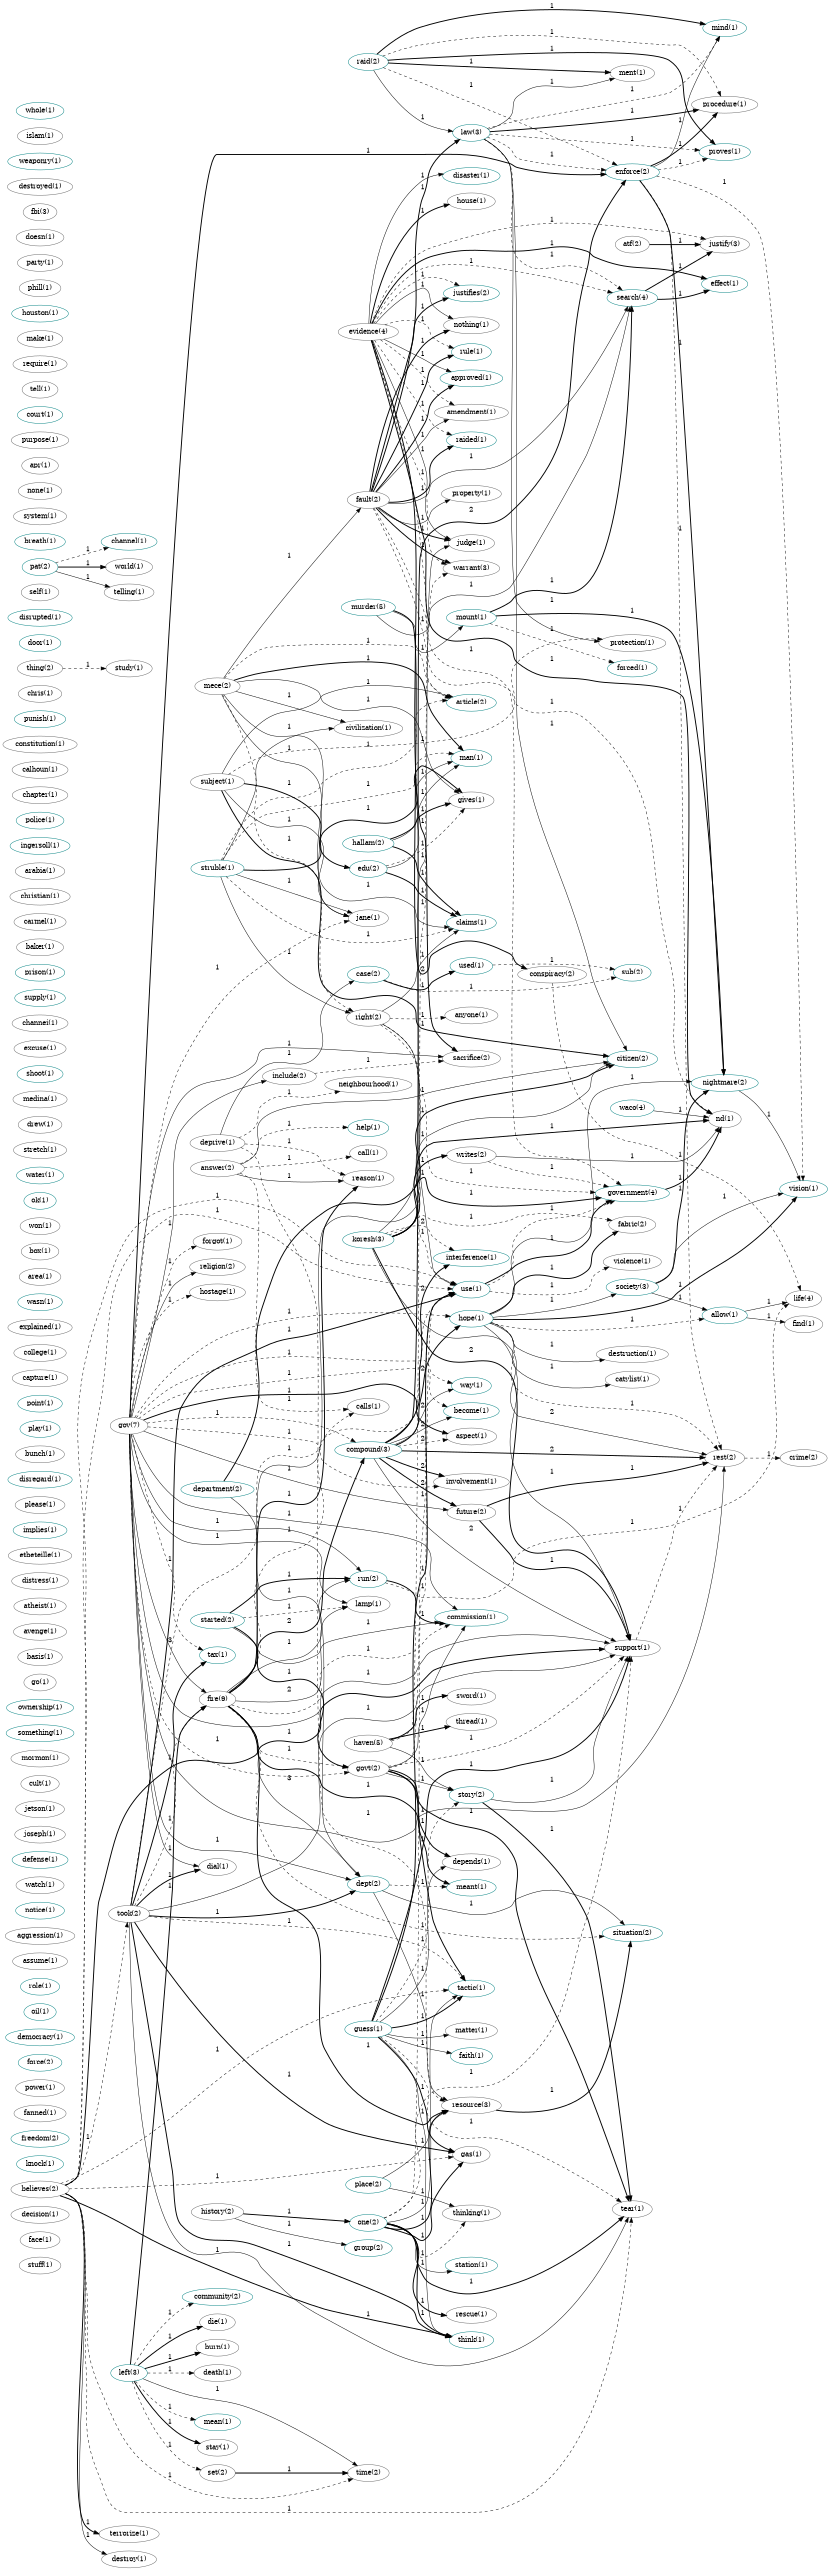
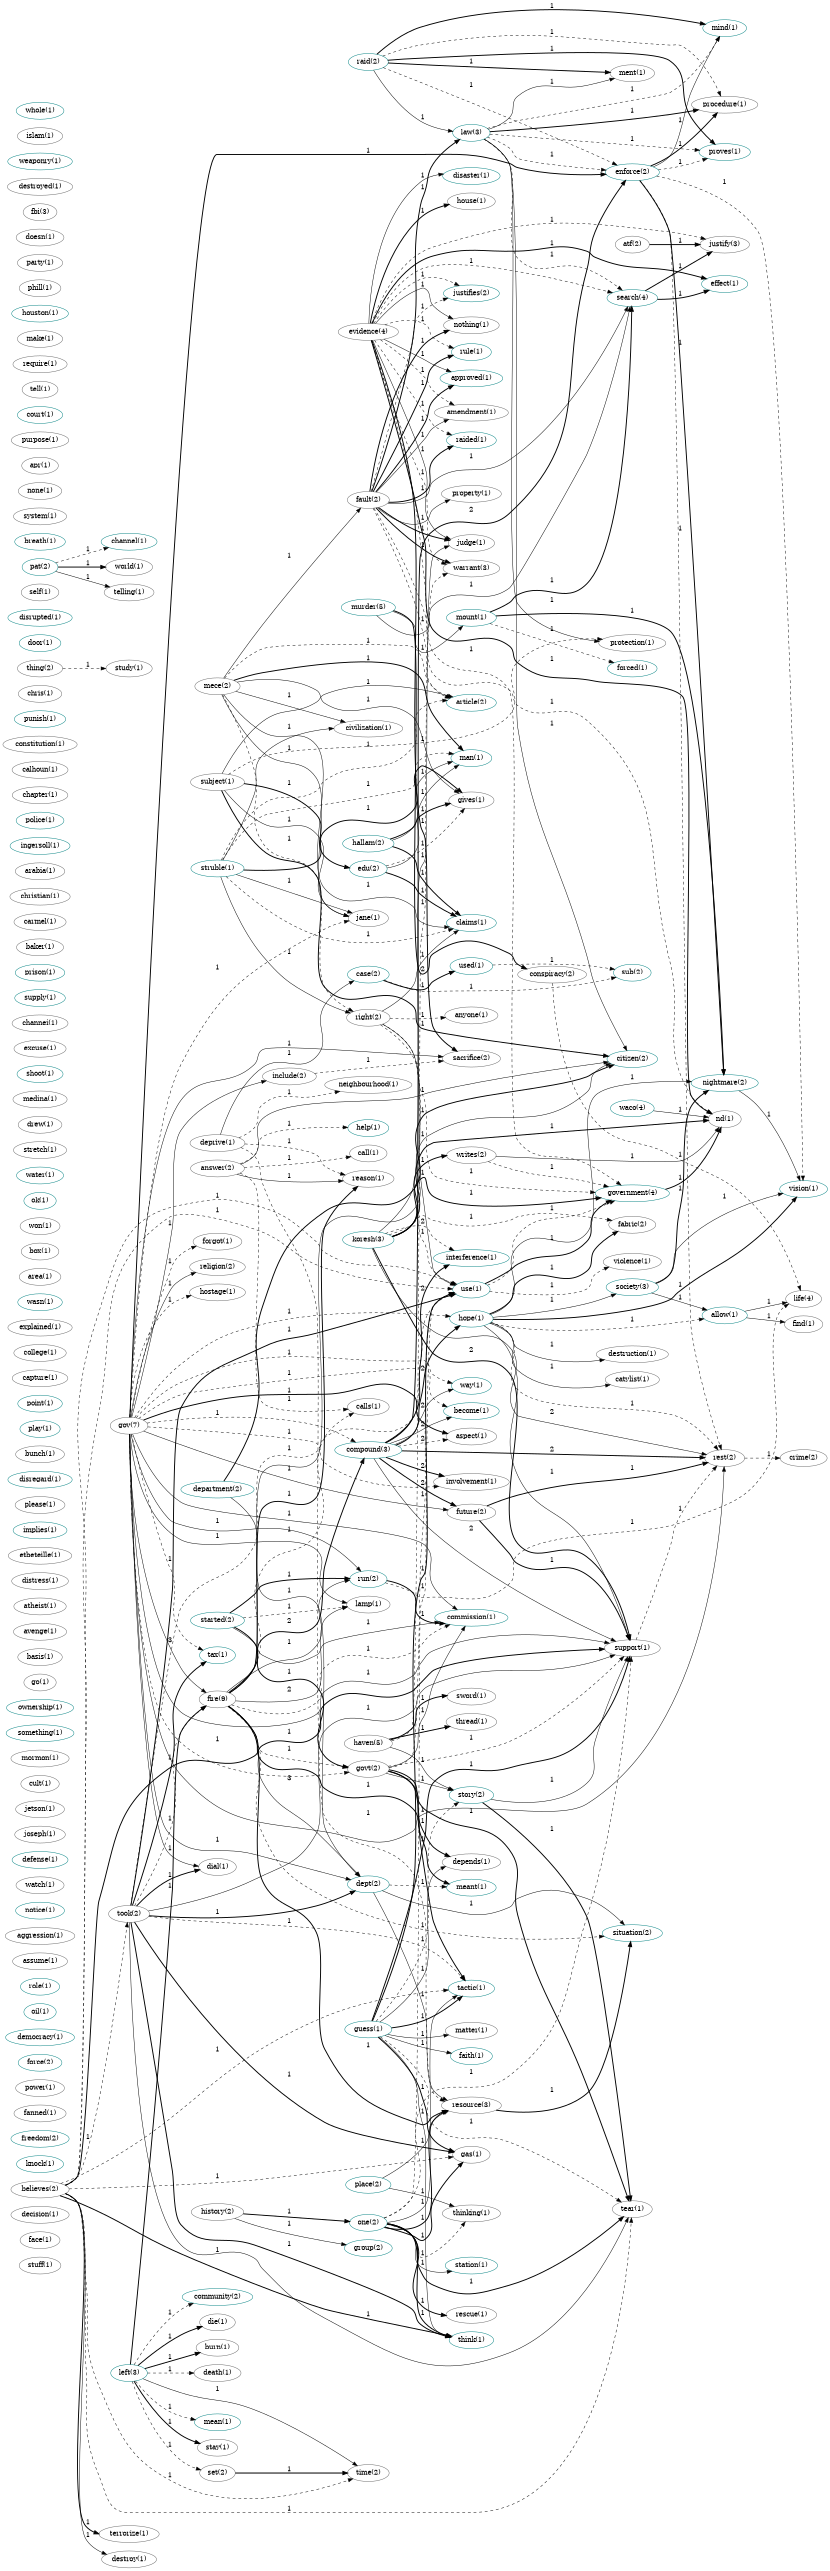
(391, 420) -> (391, 420)
